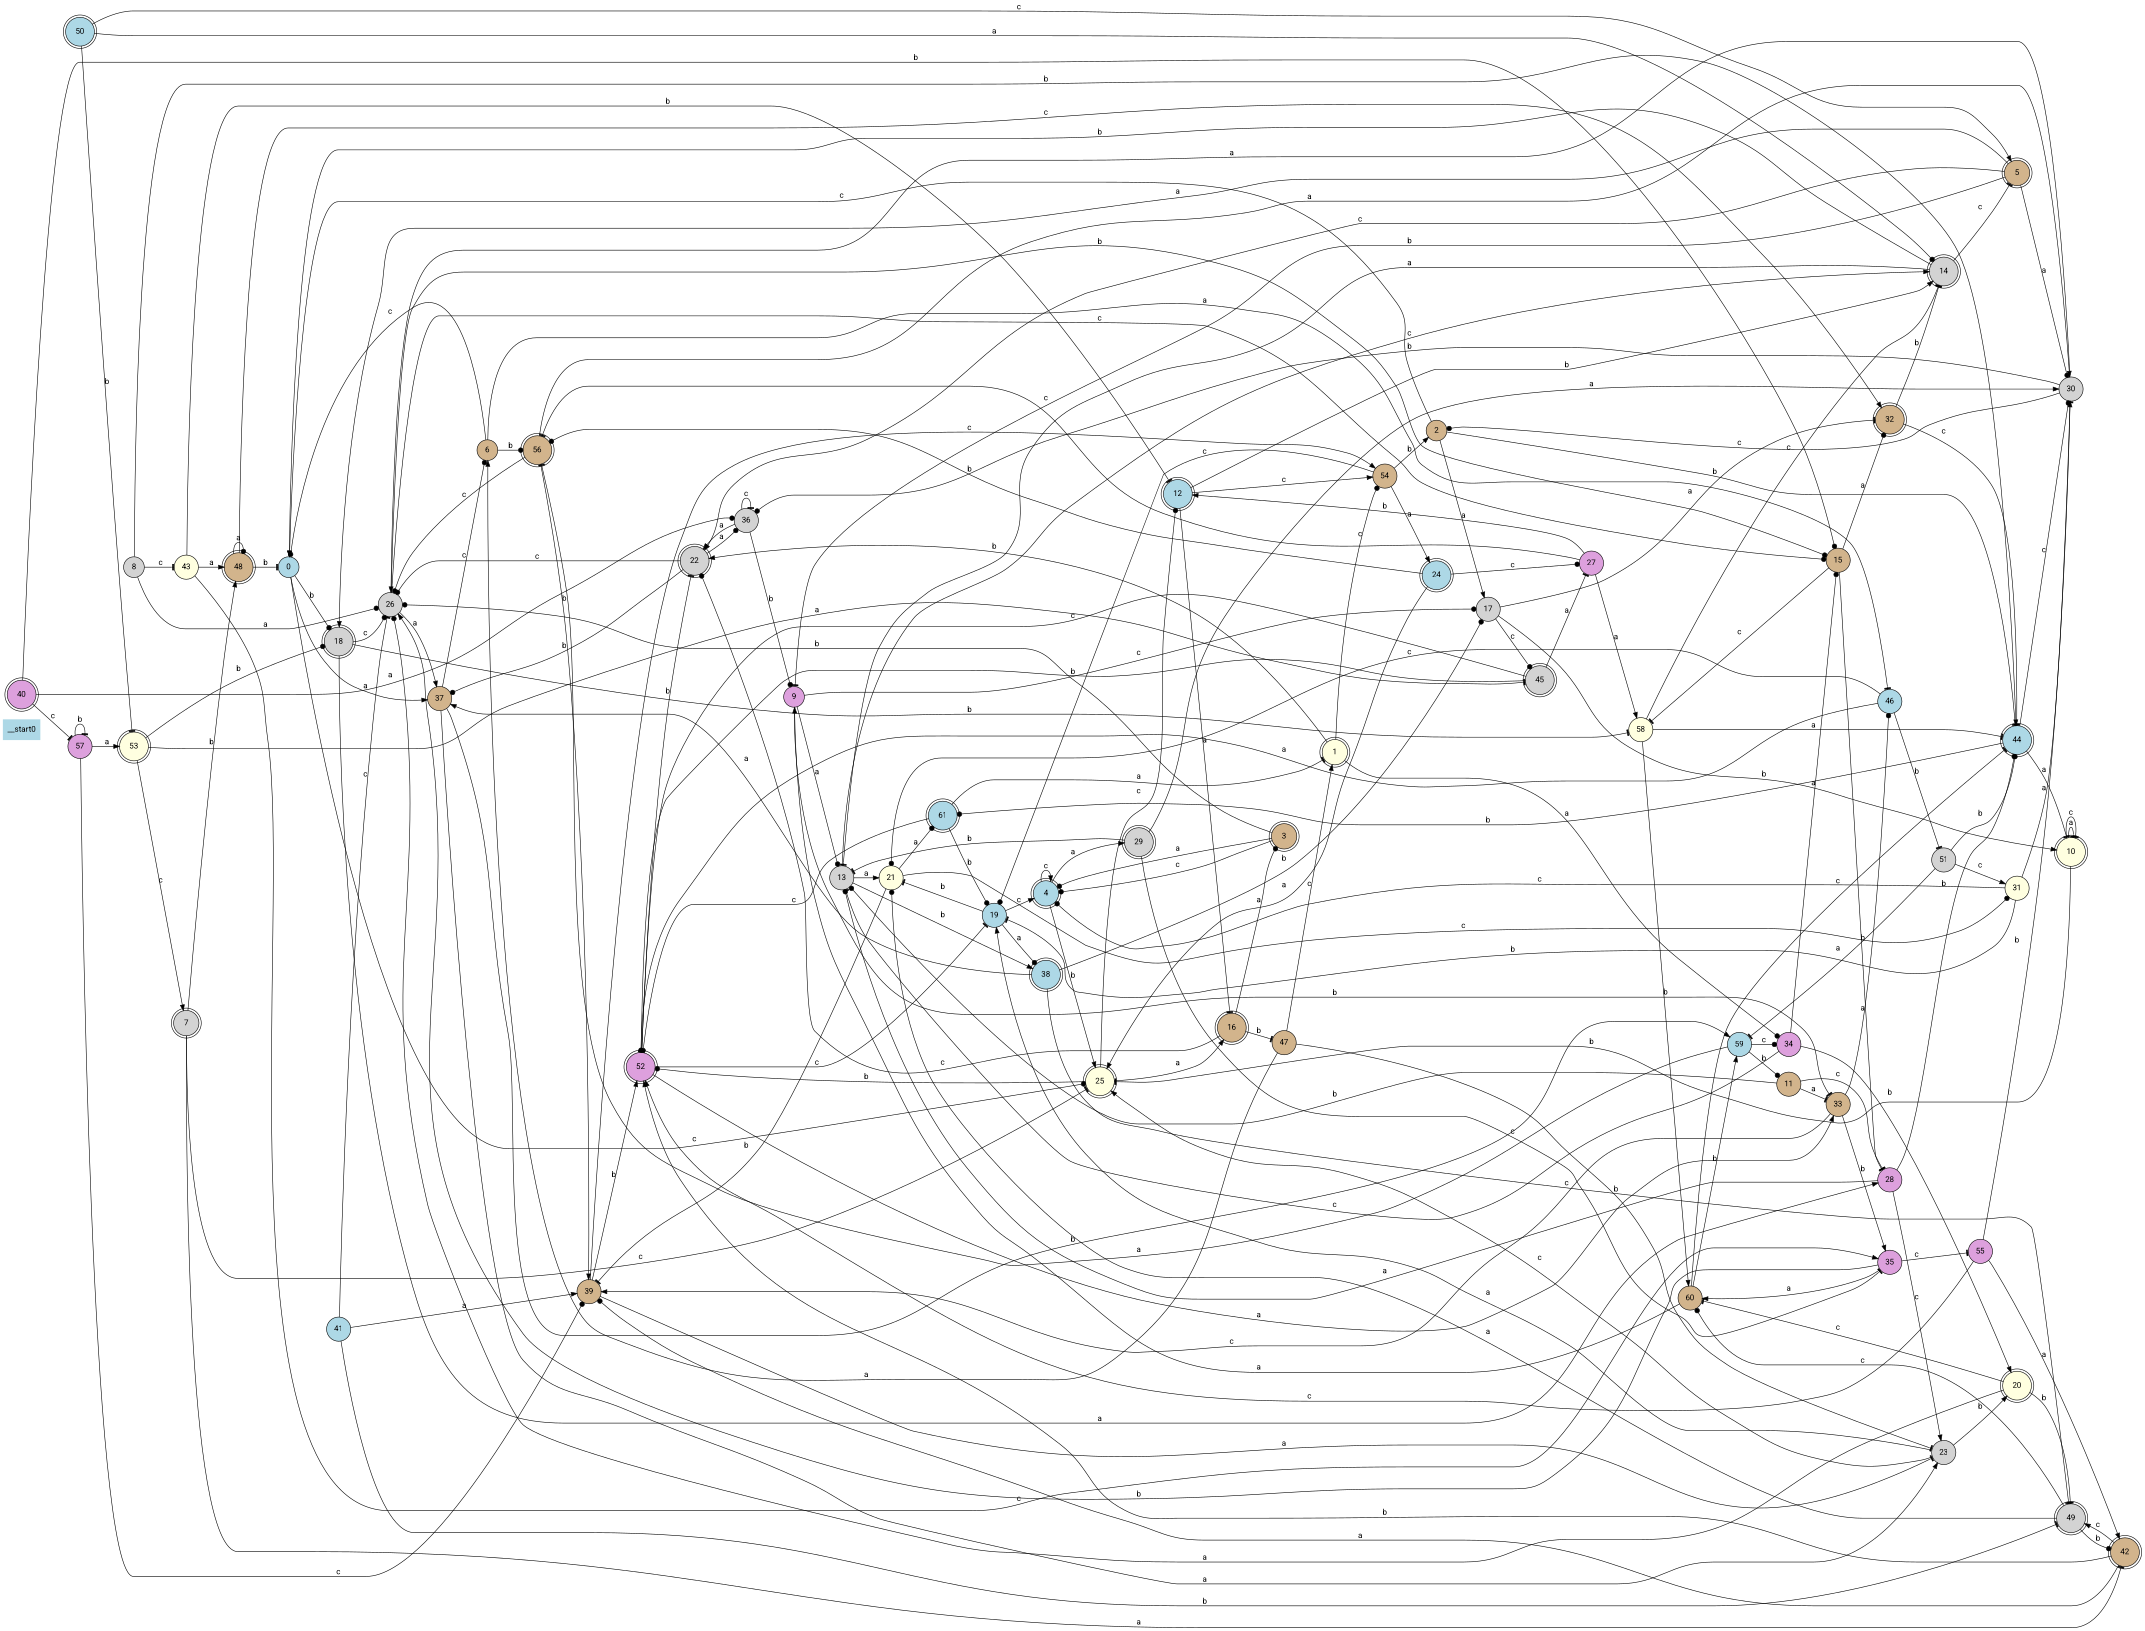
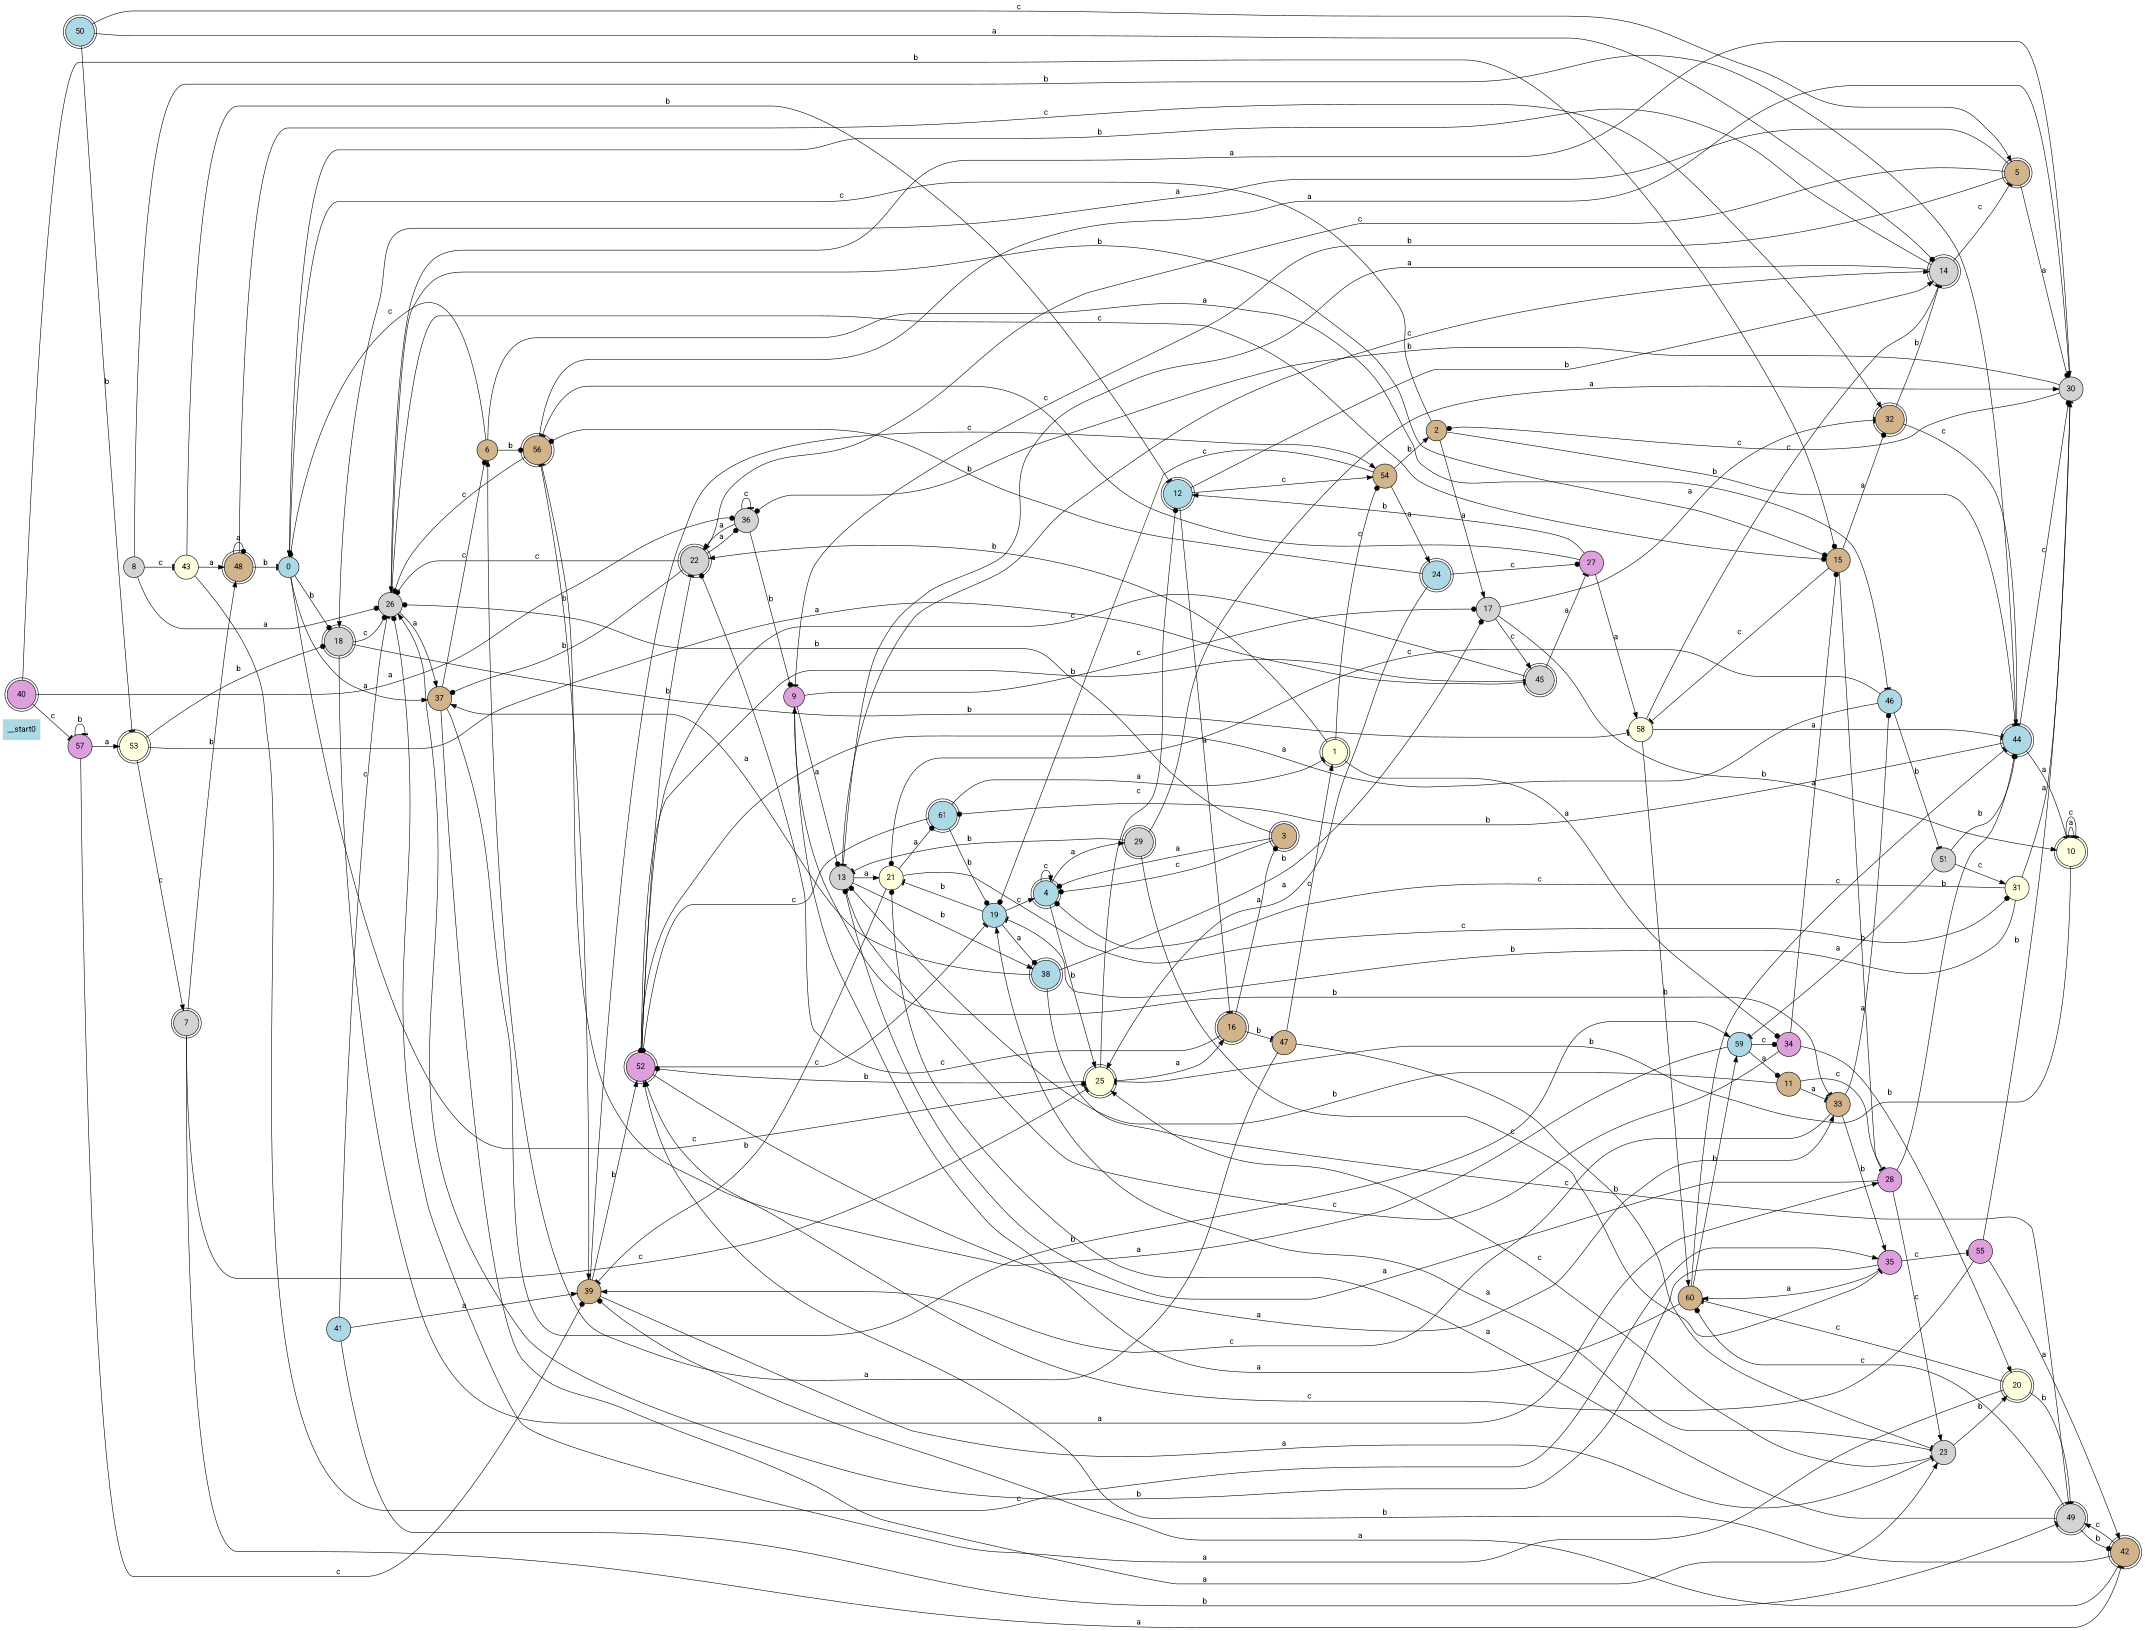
(1512, 641) -> (1512, 641)
(1764, 1059) -> (1764, 1059)
